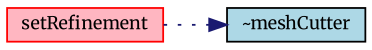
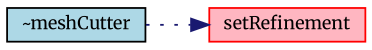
(186, 25) -> (168, 25)
